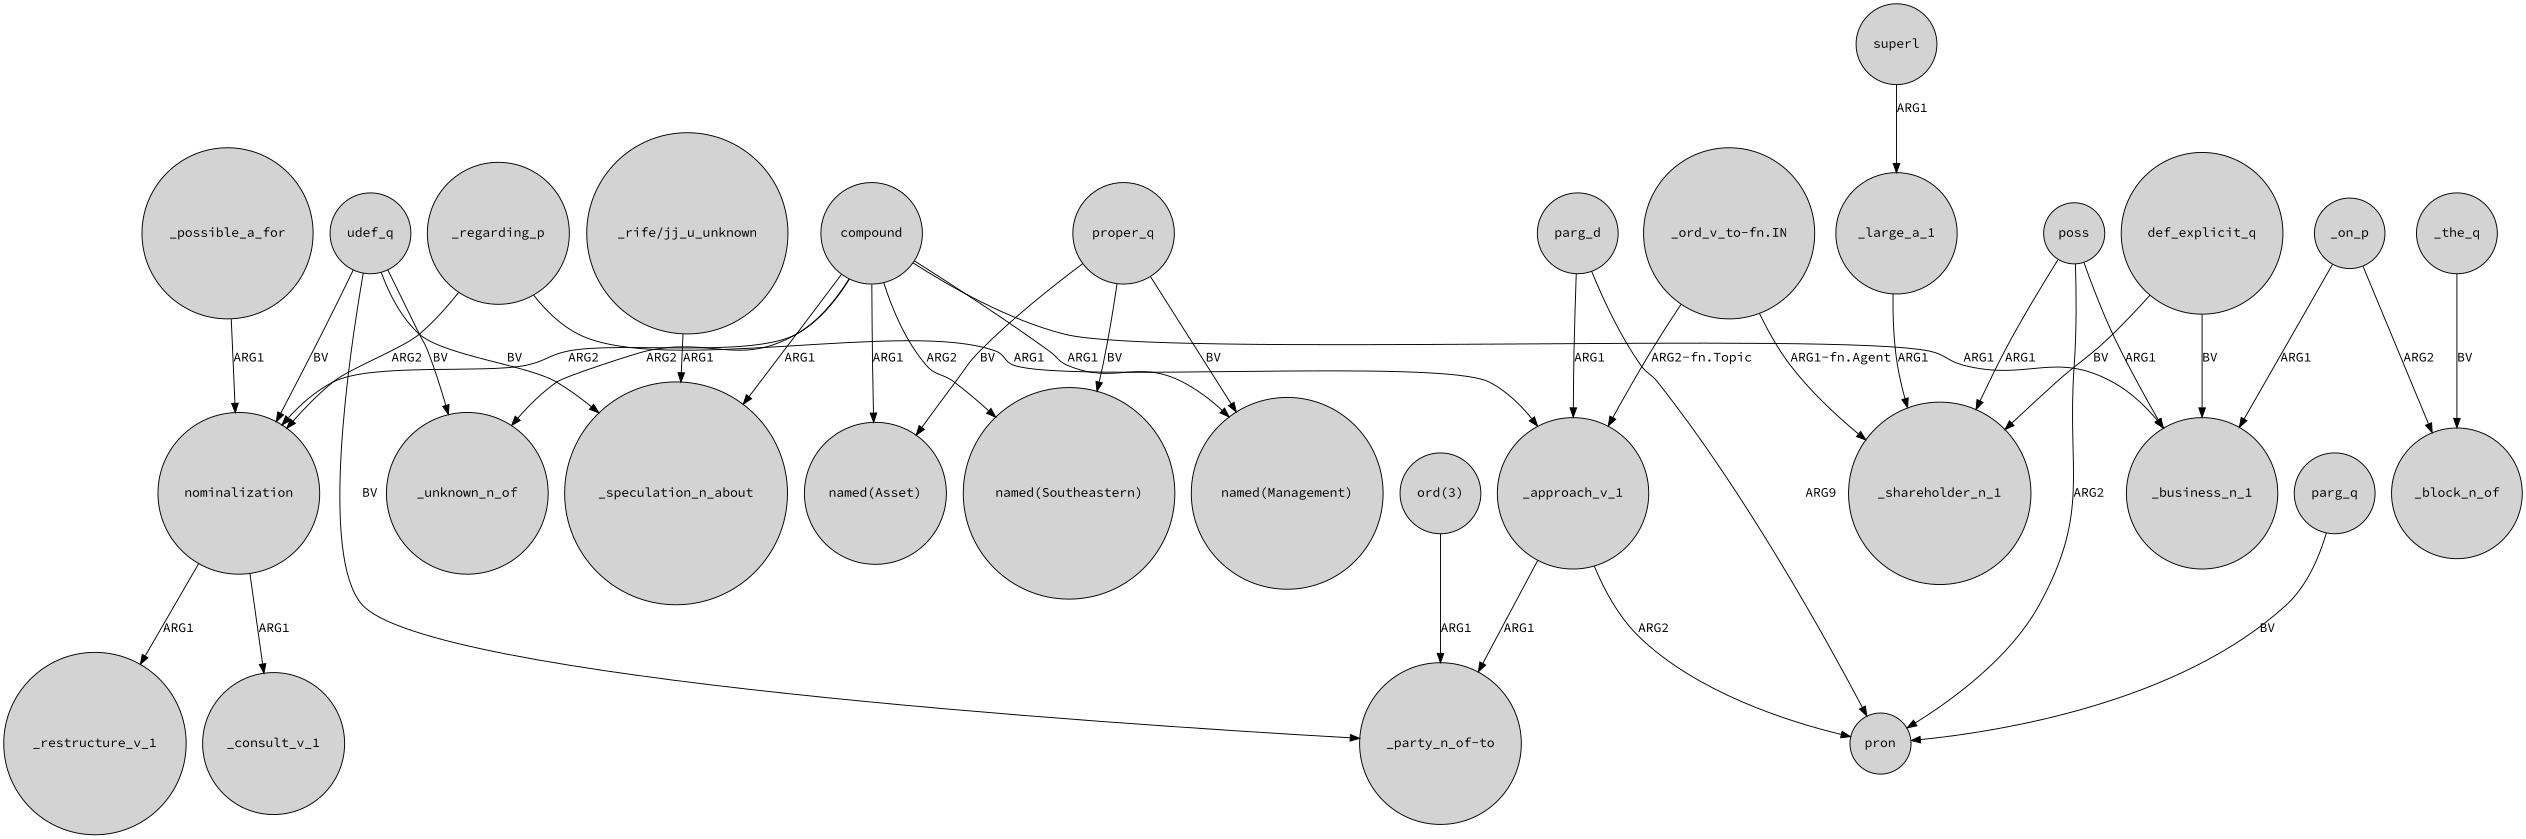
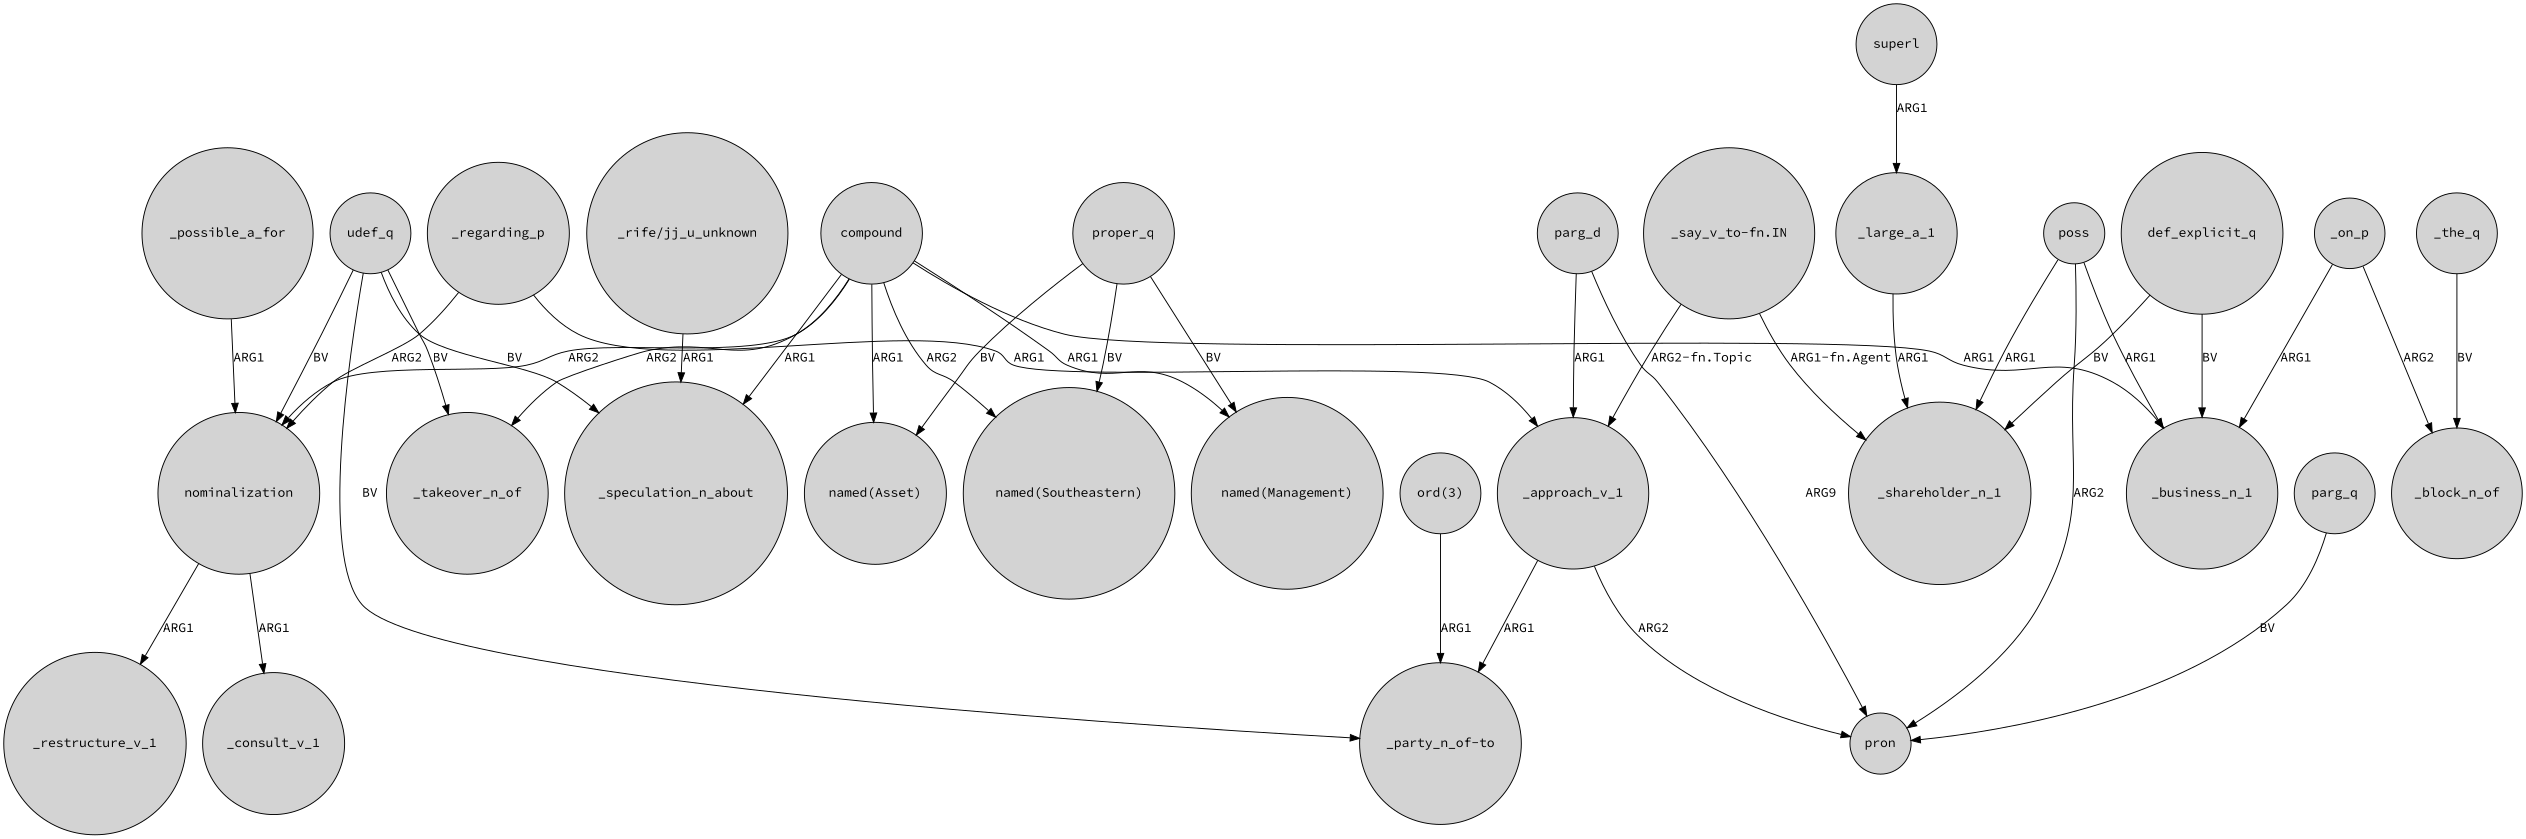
(1729, 233) -> (1729, 233)
(467, 493) -> (467, 493)
